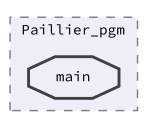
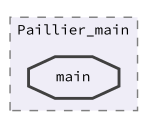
(74, 31) -> (74, 31)
